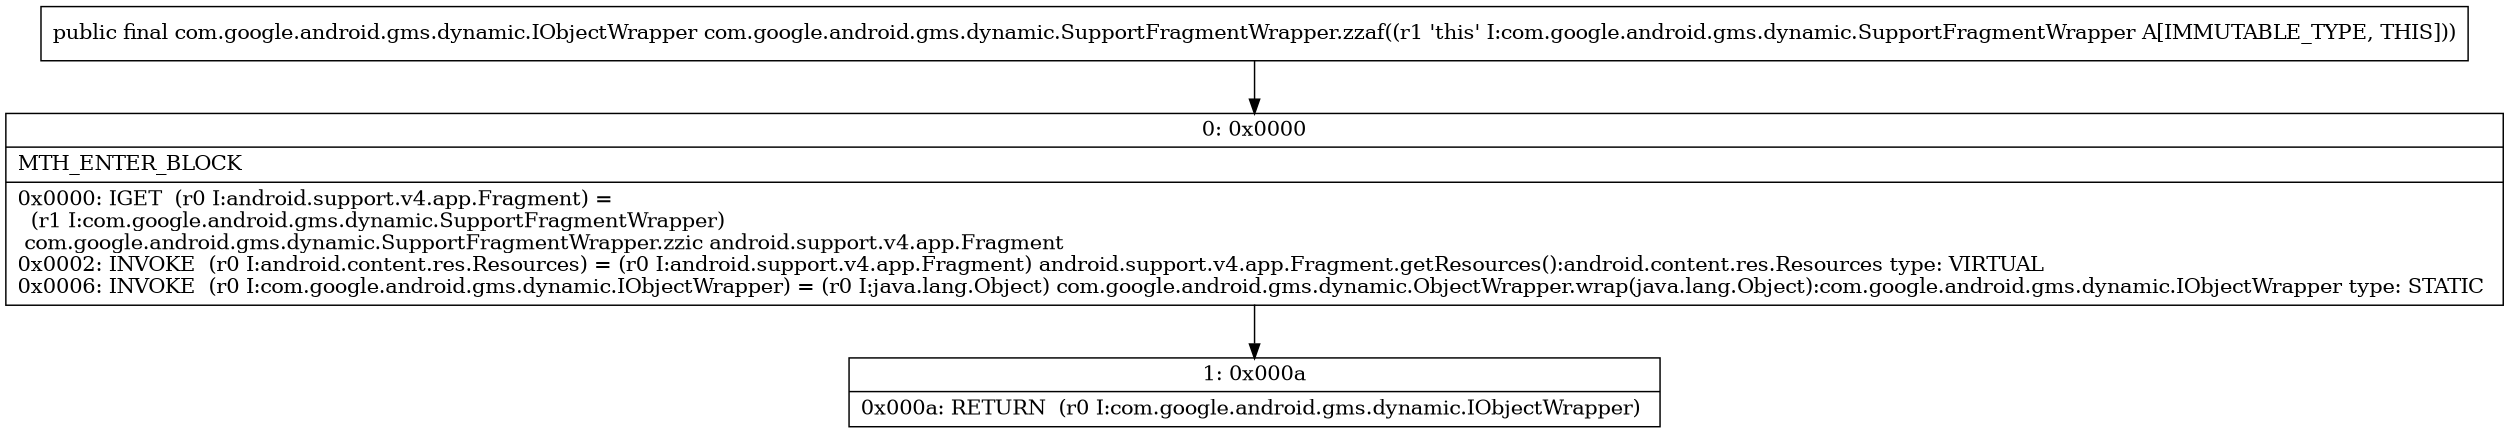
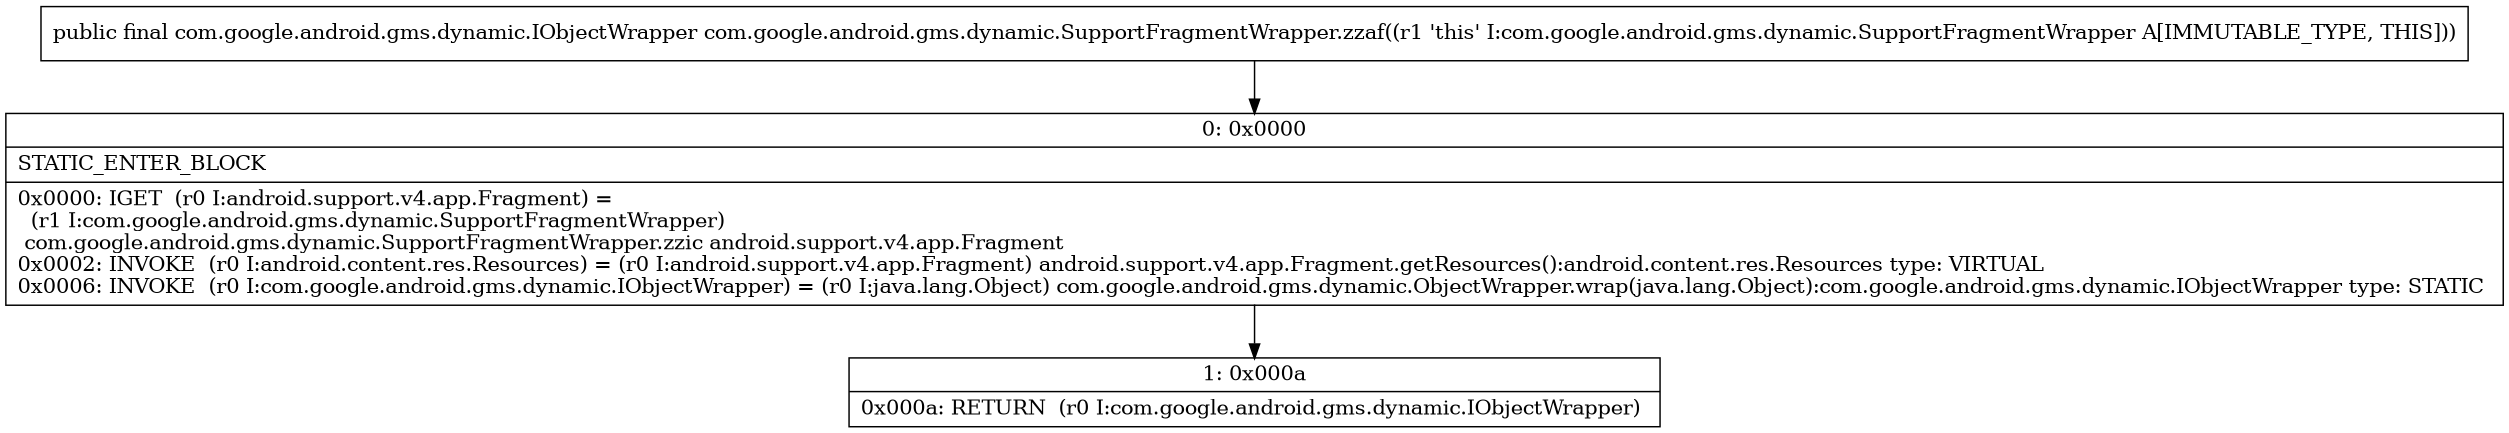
(130, 164) -> (142, 164)
